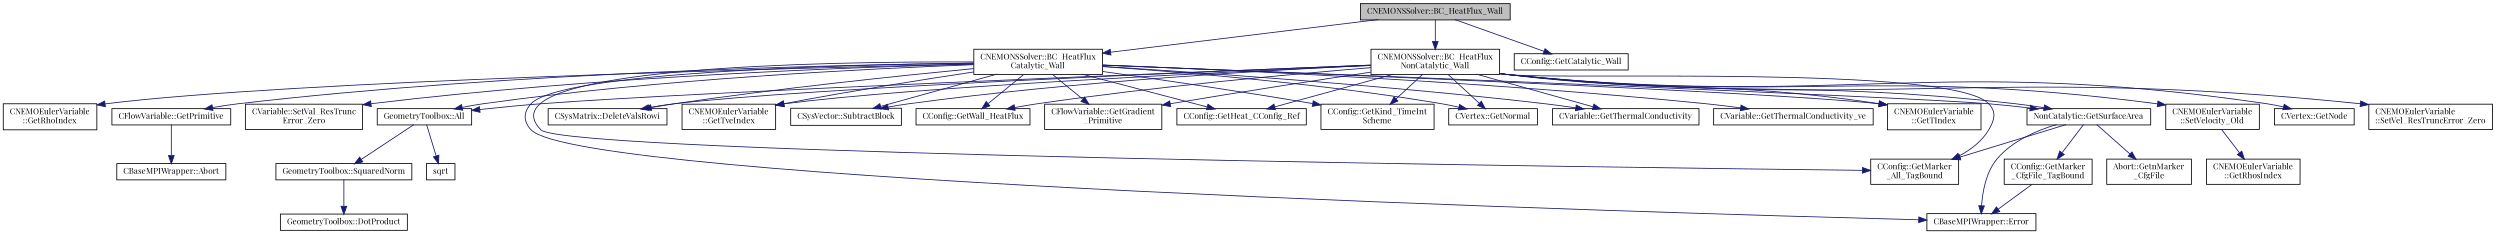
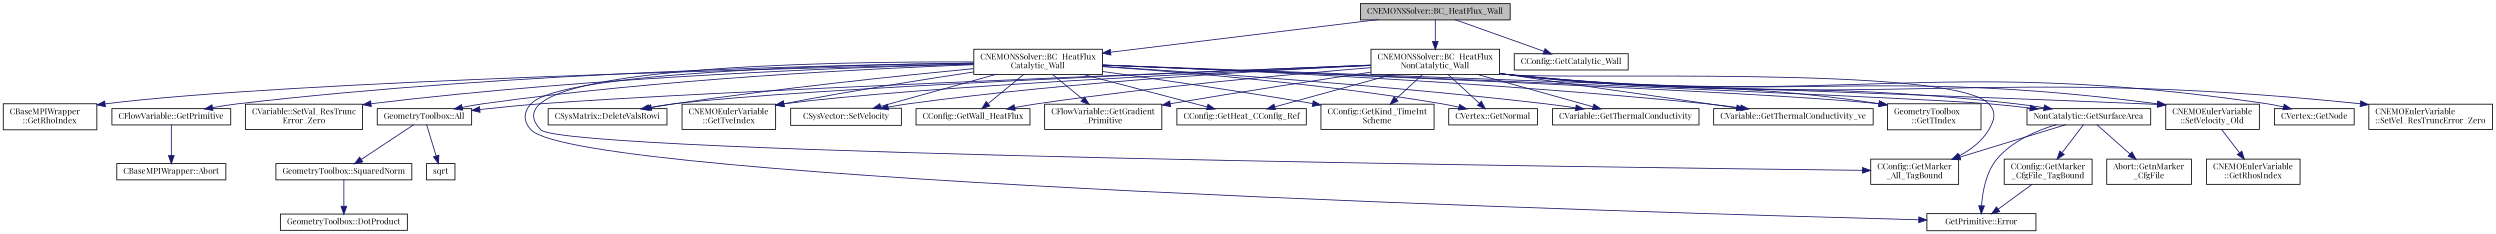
none -> (1630, 84)
none -> (1618, 91)
(50, 117) -> (50, 117)
(846, 117) -> (846, 117)
(1934, 117) -> (1934, 117)
(1981, 222) -> (1981, 222)
